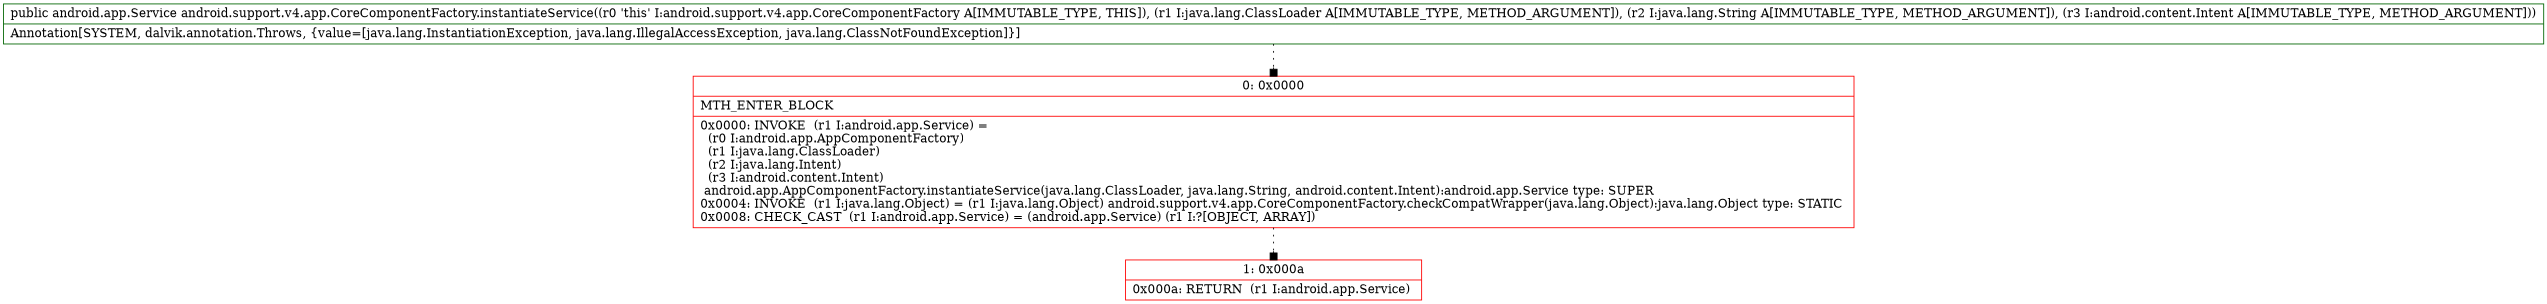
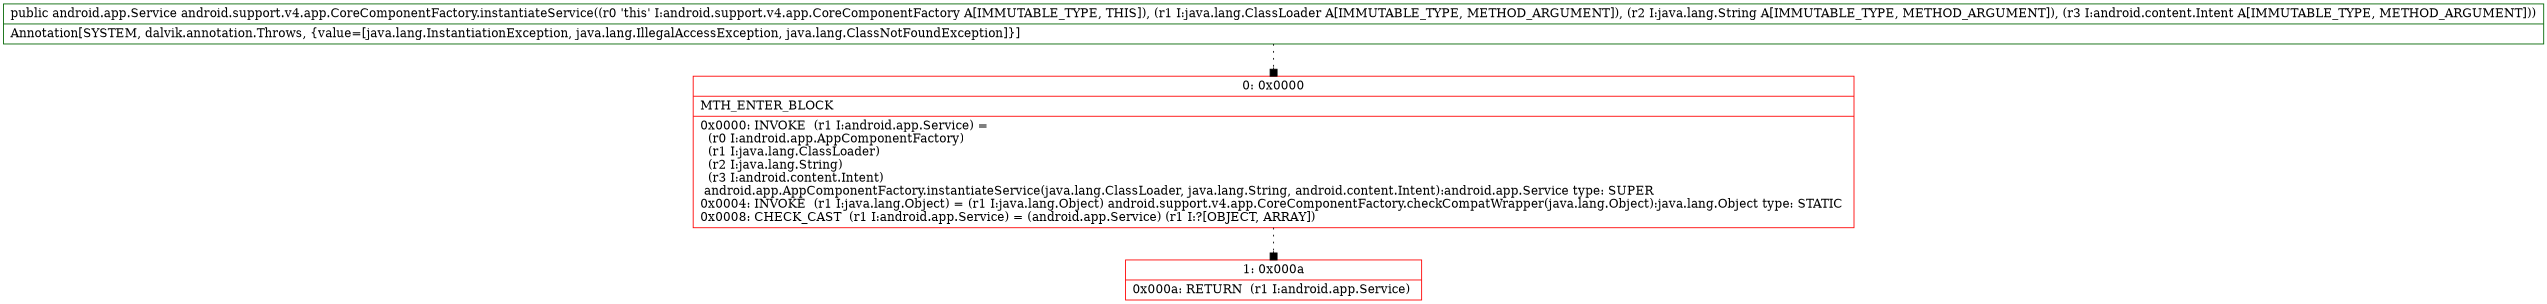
(771, 165) -> (772, 165)
